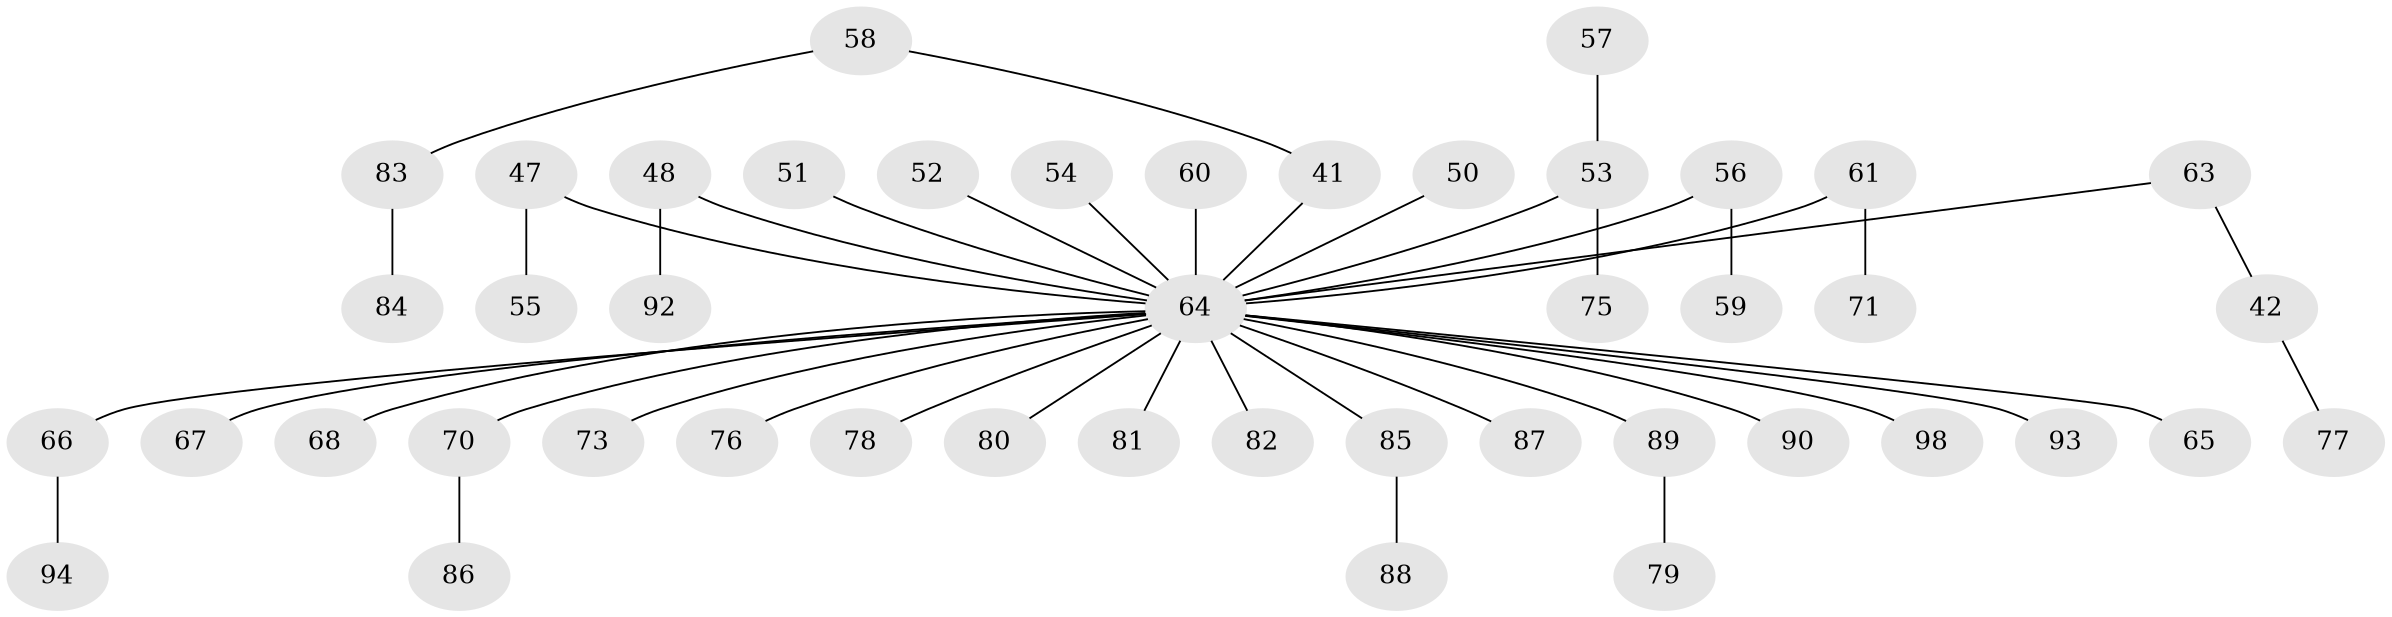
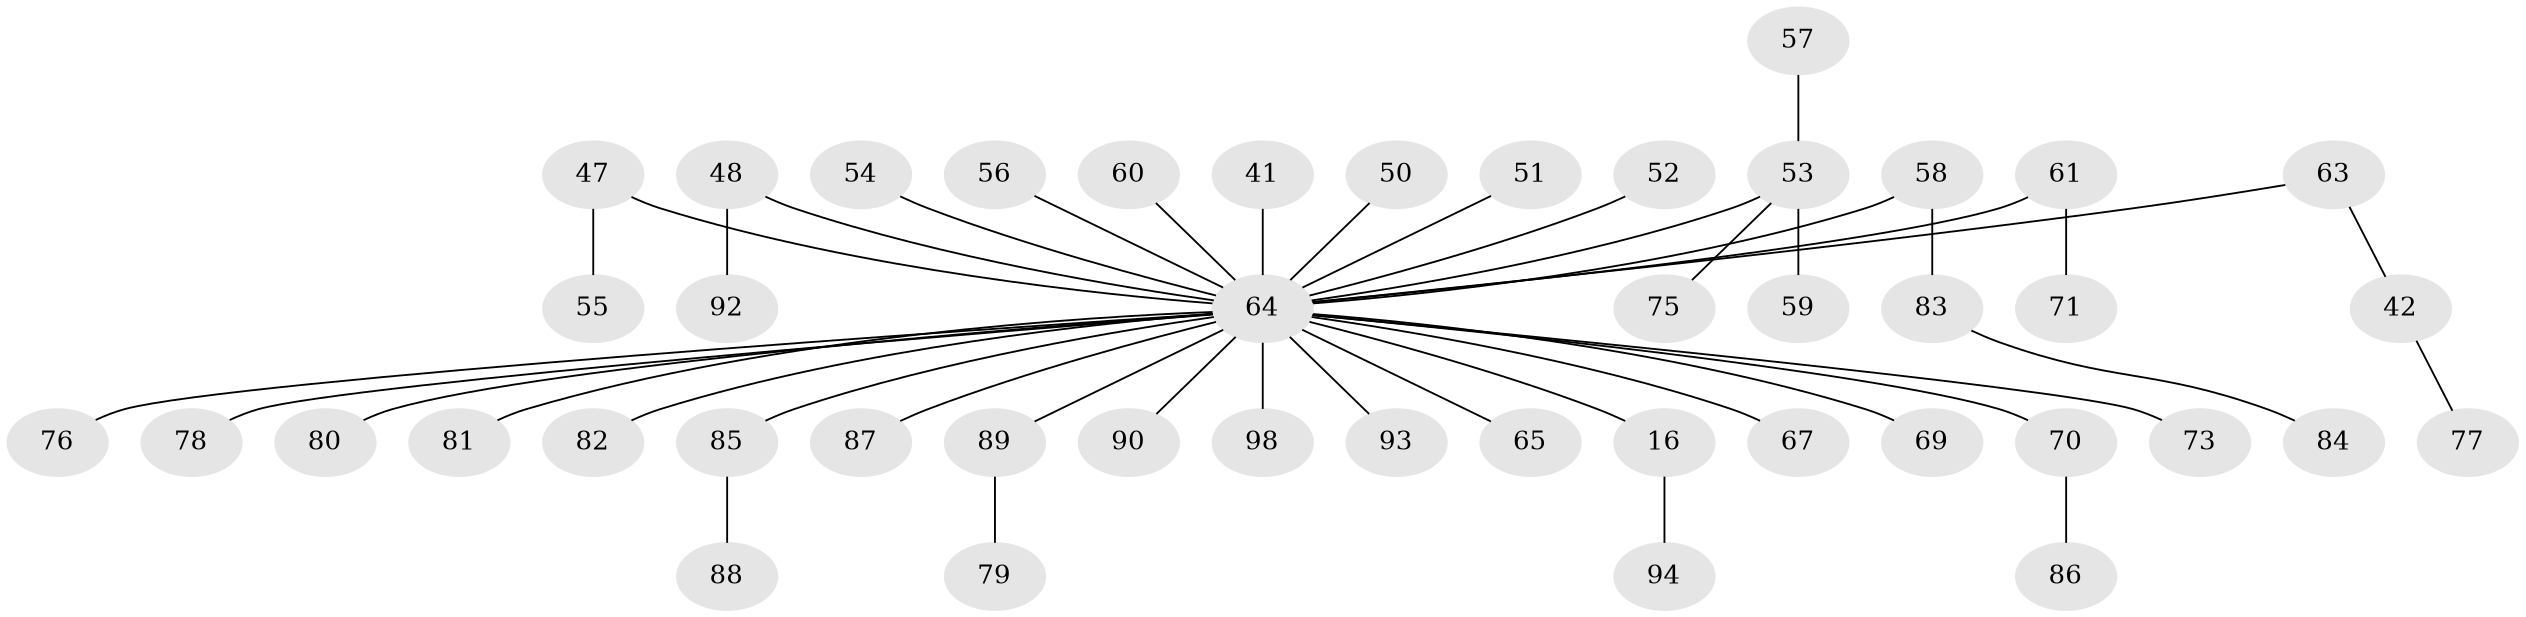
(1102, 94) -> (1752, 238)
(1731, 250) -> (1798, 242)
(58, 443) -> (1664, 443)
(325, 443) -> (1932, 443)
